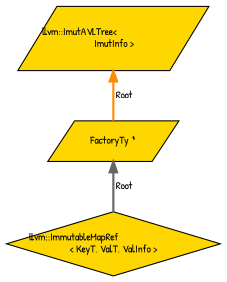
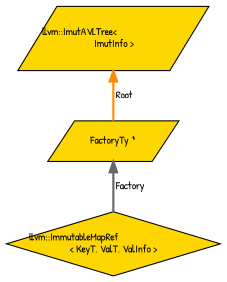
(124, 187) -> (129, 187)
